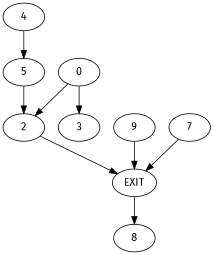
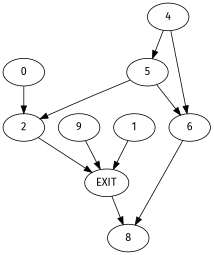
(79, 127) -> none
none -> (190, 127)
(190, 127) -> (134, 127)
